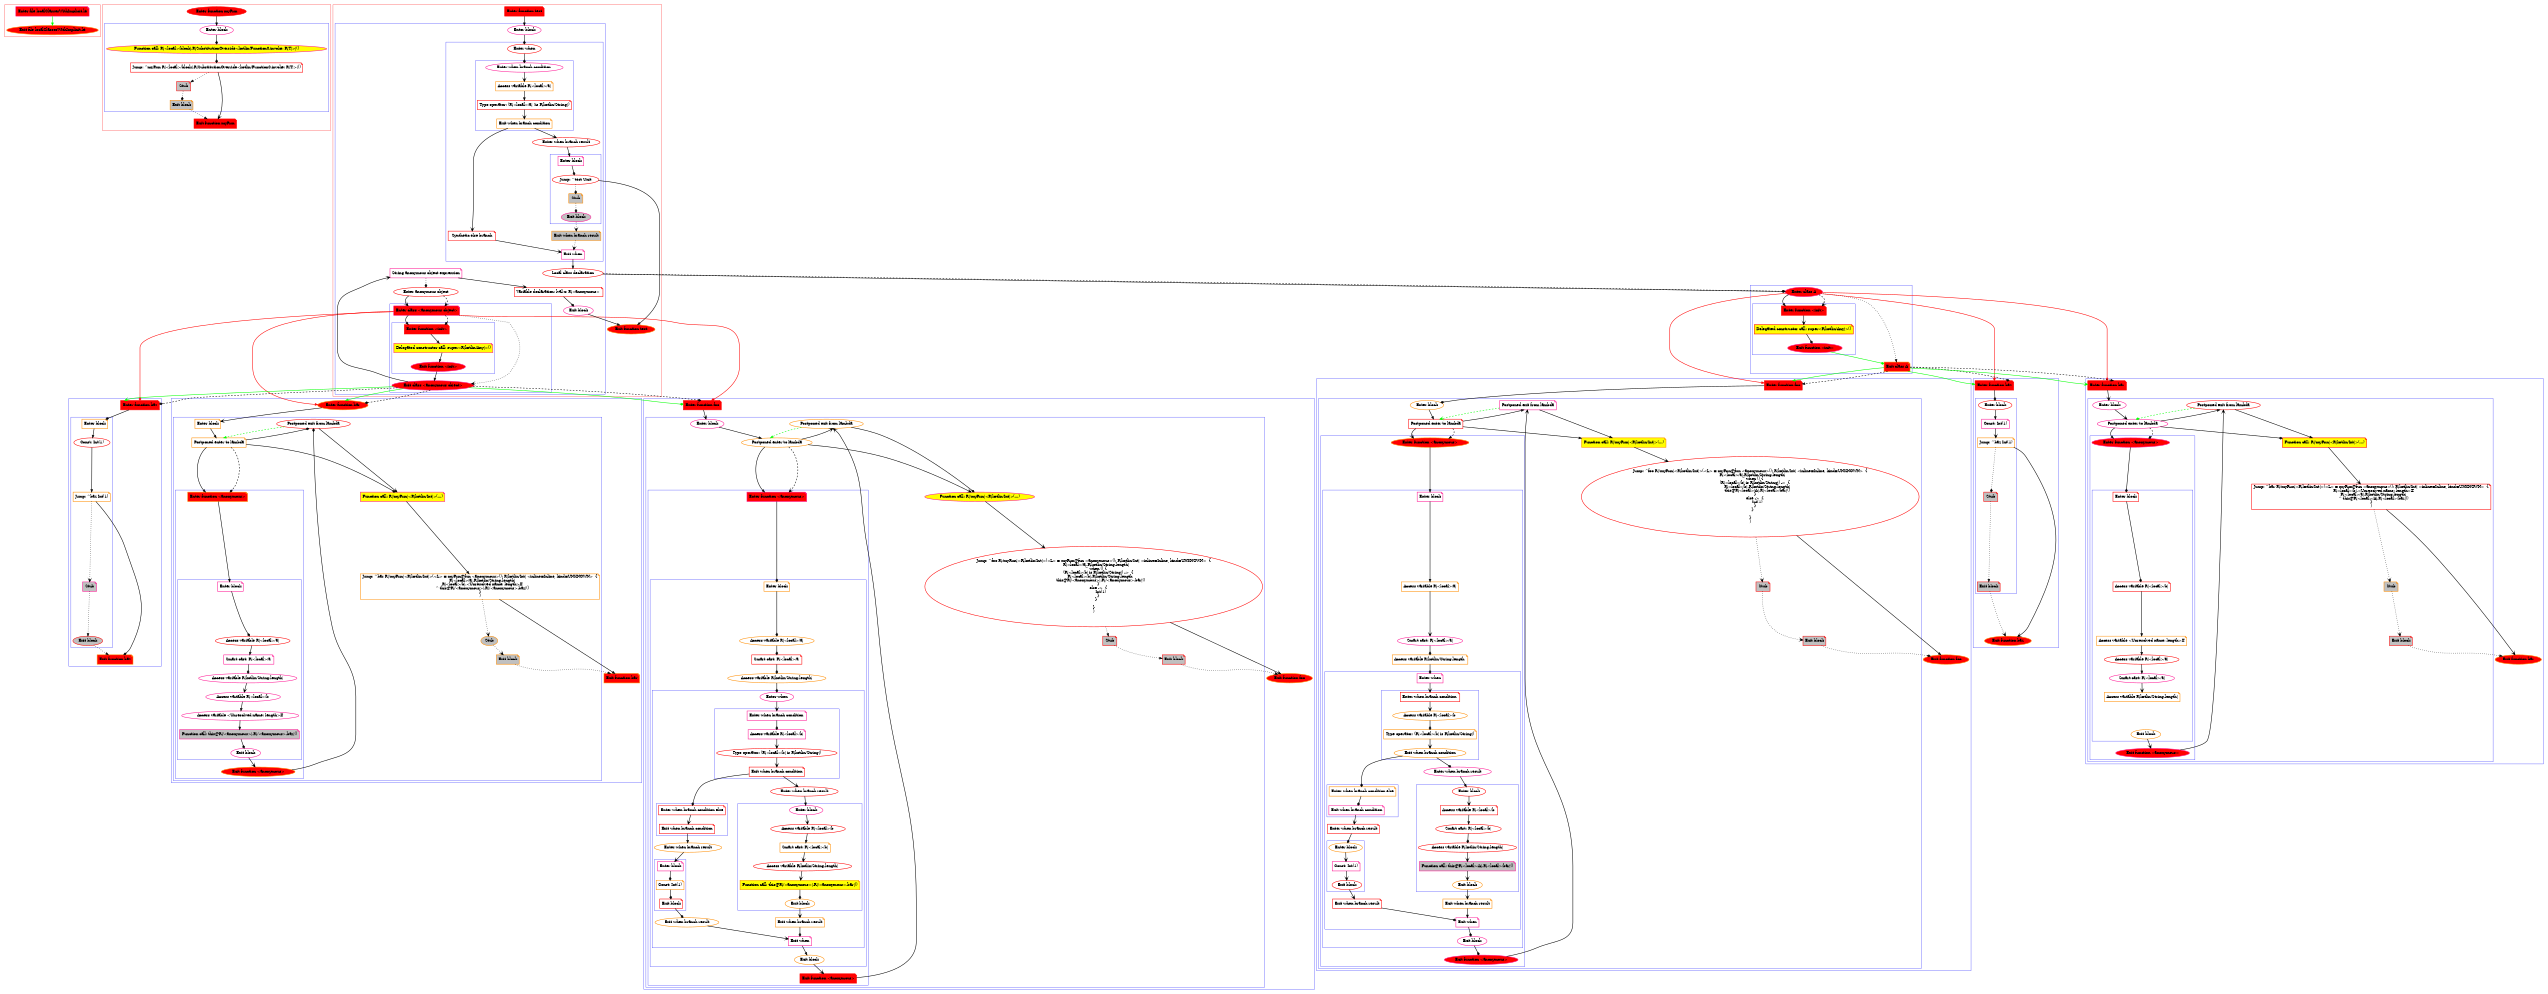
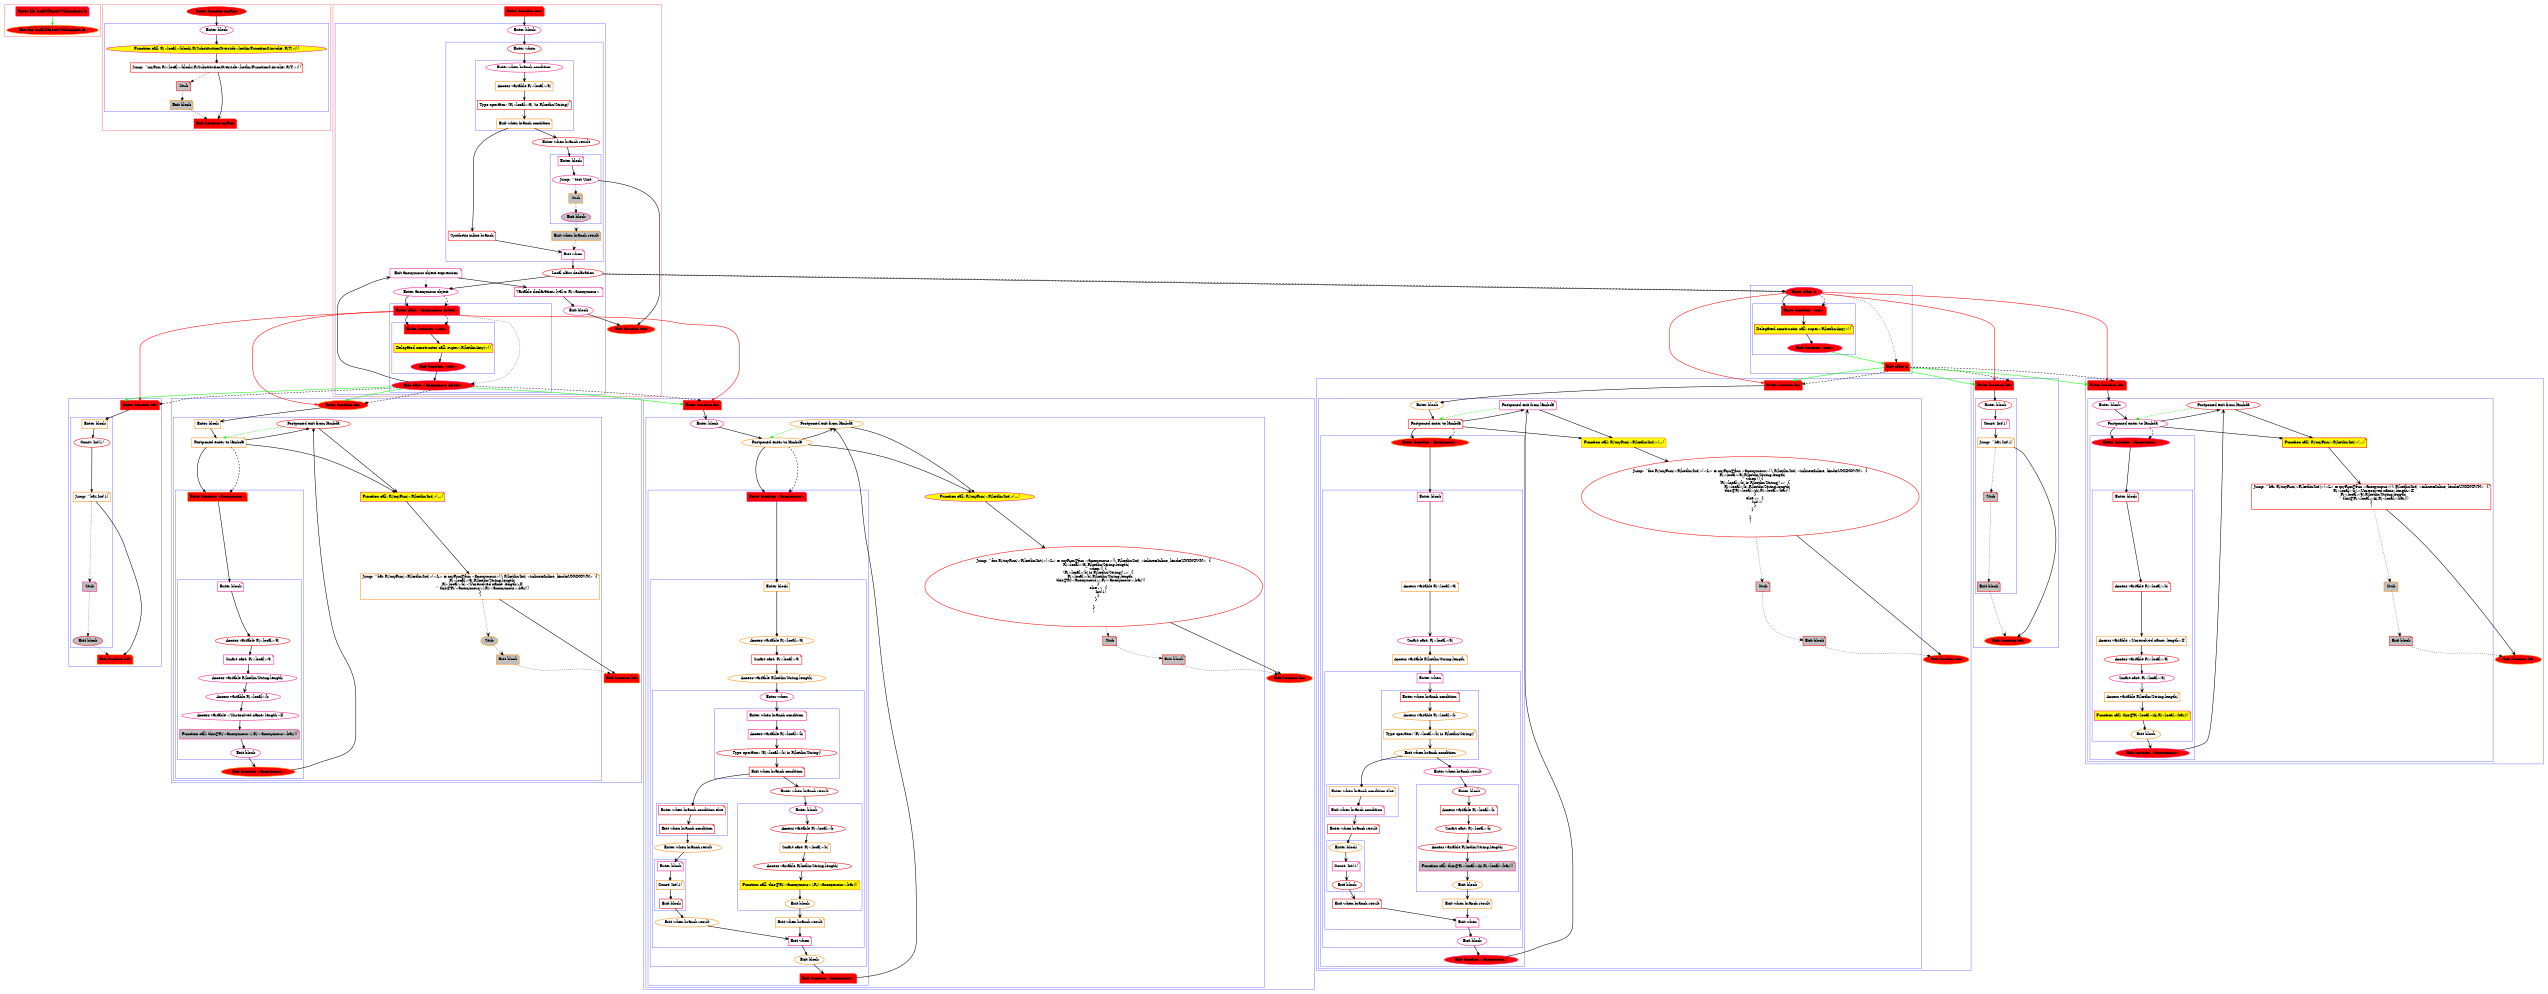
(576, 180) -> (576, 180)
(472, 236) -> (472, 236)
(426, 273) -> (426, 273)
none -> (504, 282)
(426, 292) -> (426, 292)
(559, 292) -> (559, 292)
none -> (2142, 716)
